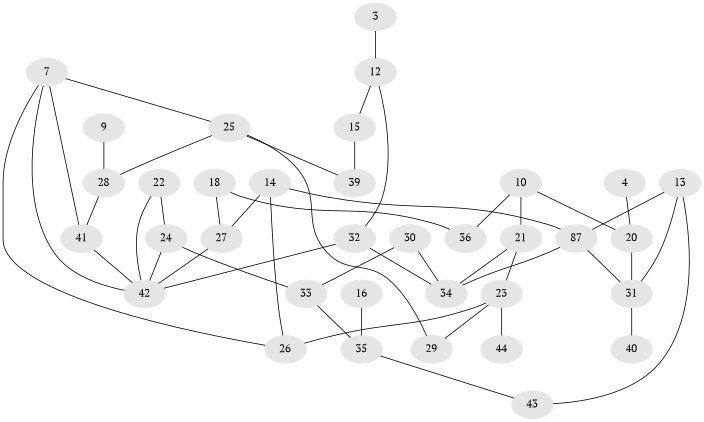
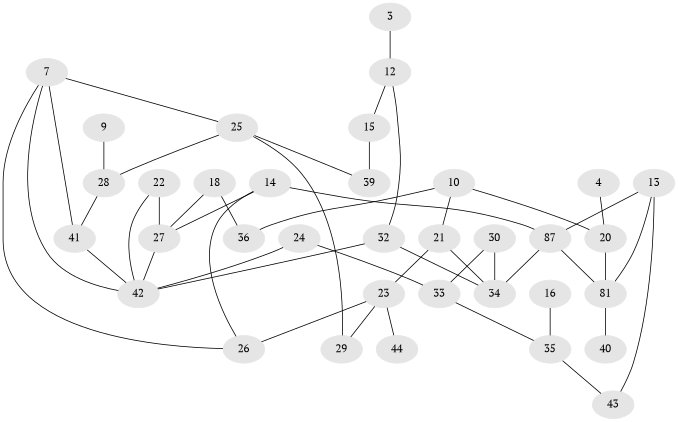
(163, 211) -> (159, 211)
(632, 294) -> (606, 294)
